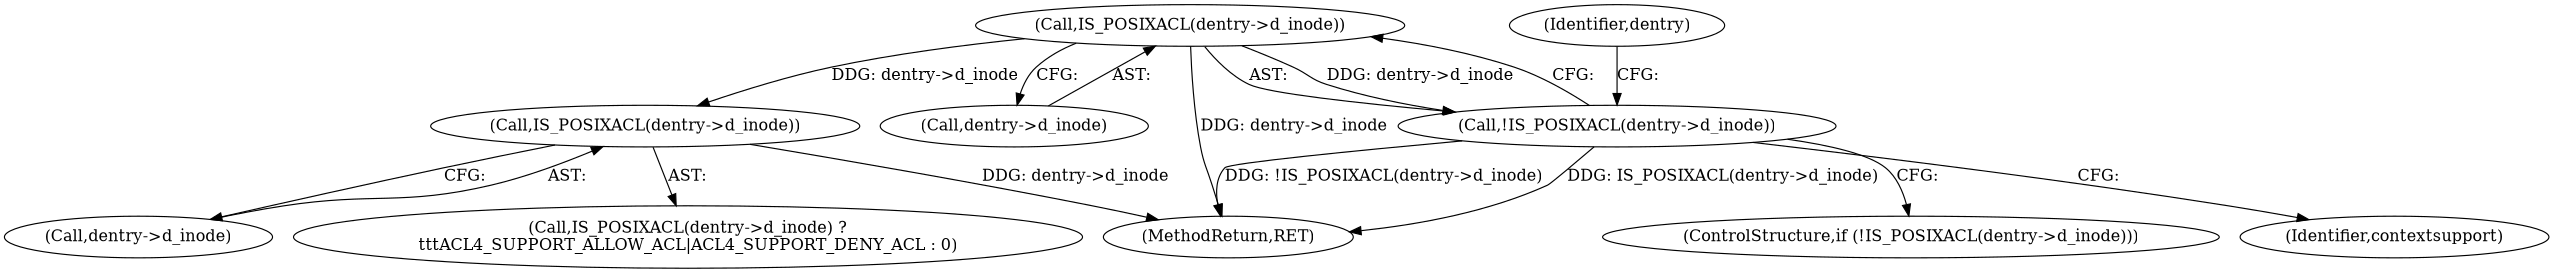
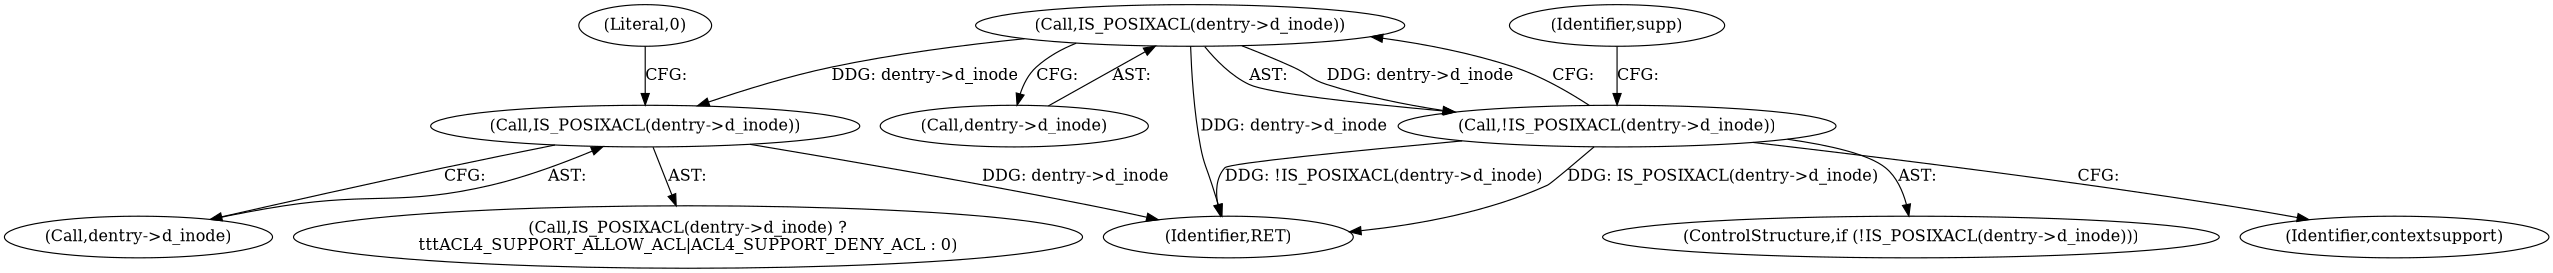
none -> (645, 25)
(1617, 25) -> (1617, 25)
(1920, 176) -> (1920, 176)
(1228, 237) -> (1228, 237)
